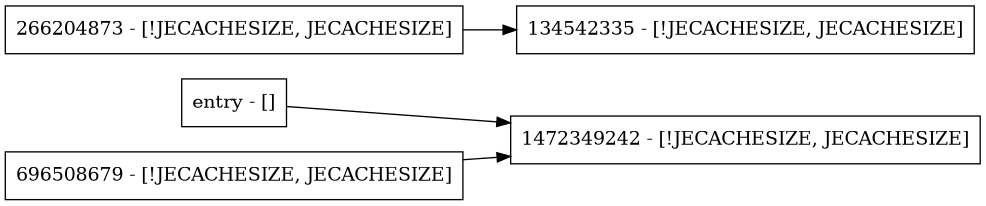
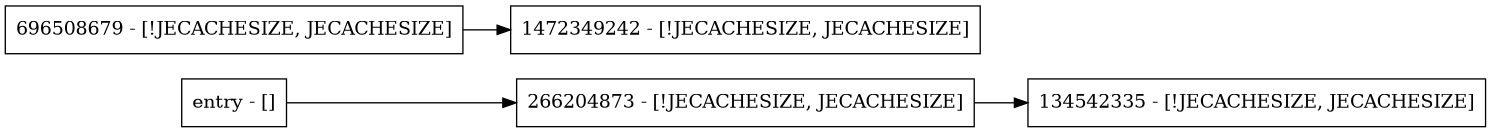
(392, 114) -> (395, 103)
